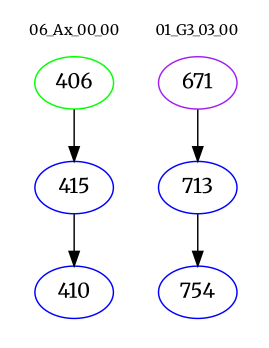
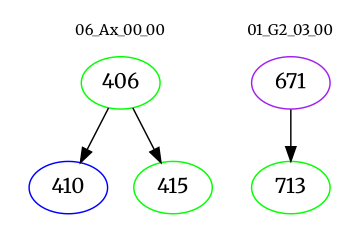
(198, 31) -> (291, 31)
(74, 188) -> (173, 188)
(198, 188) -> (291, 188)
(74, 233) -> (98, 129)
(198, 292) -> none
